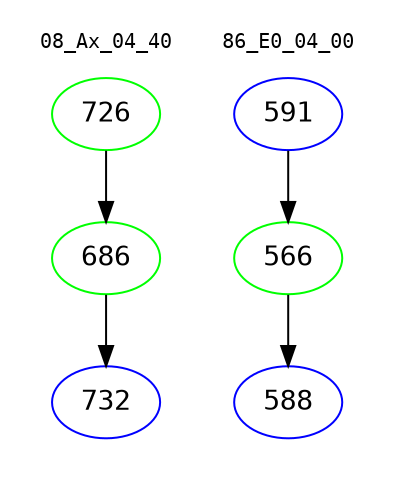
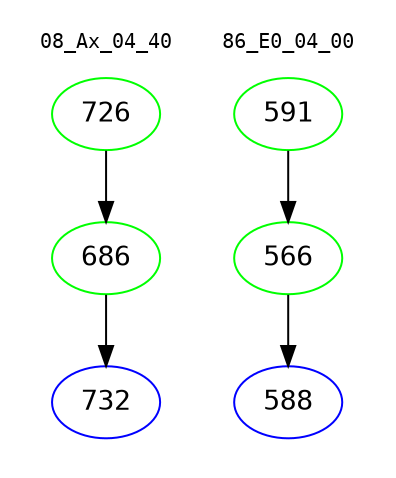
(288, 114) -> (288, 114)
